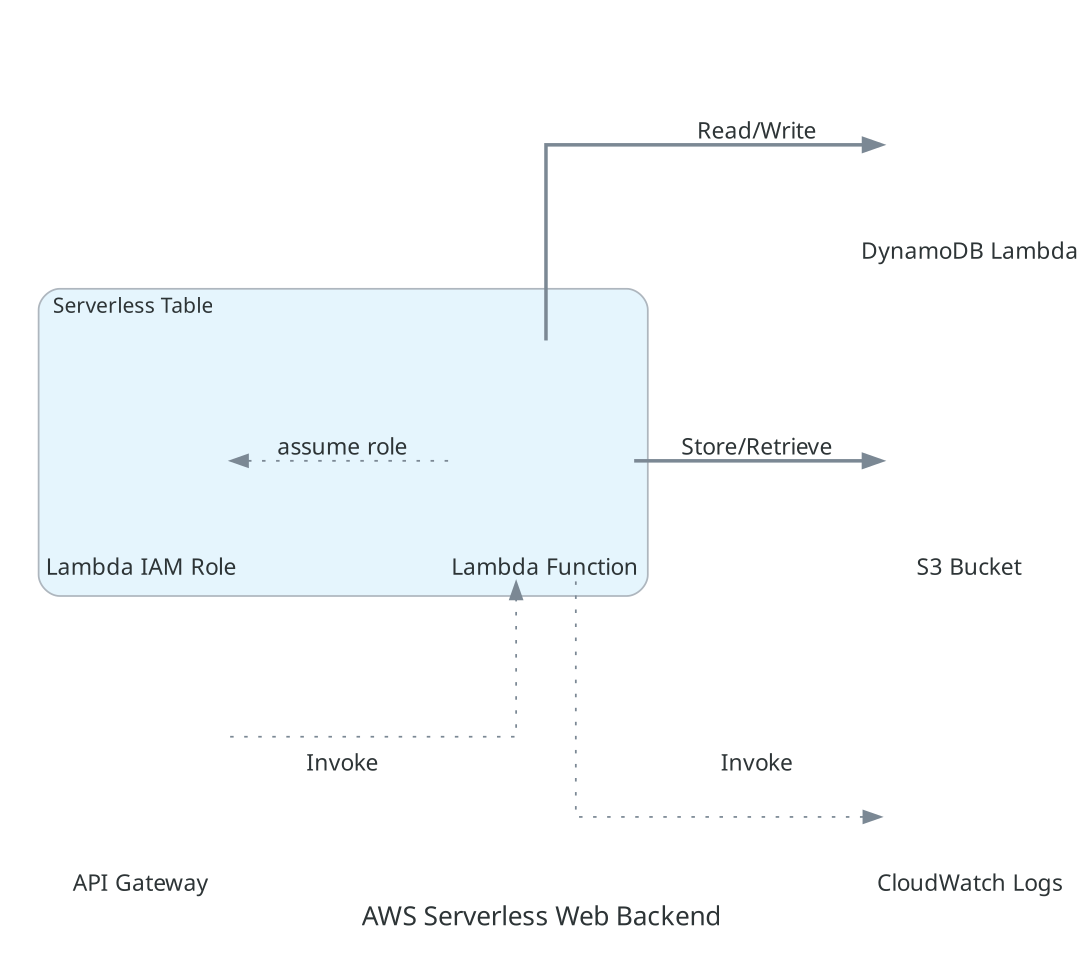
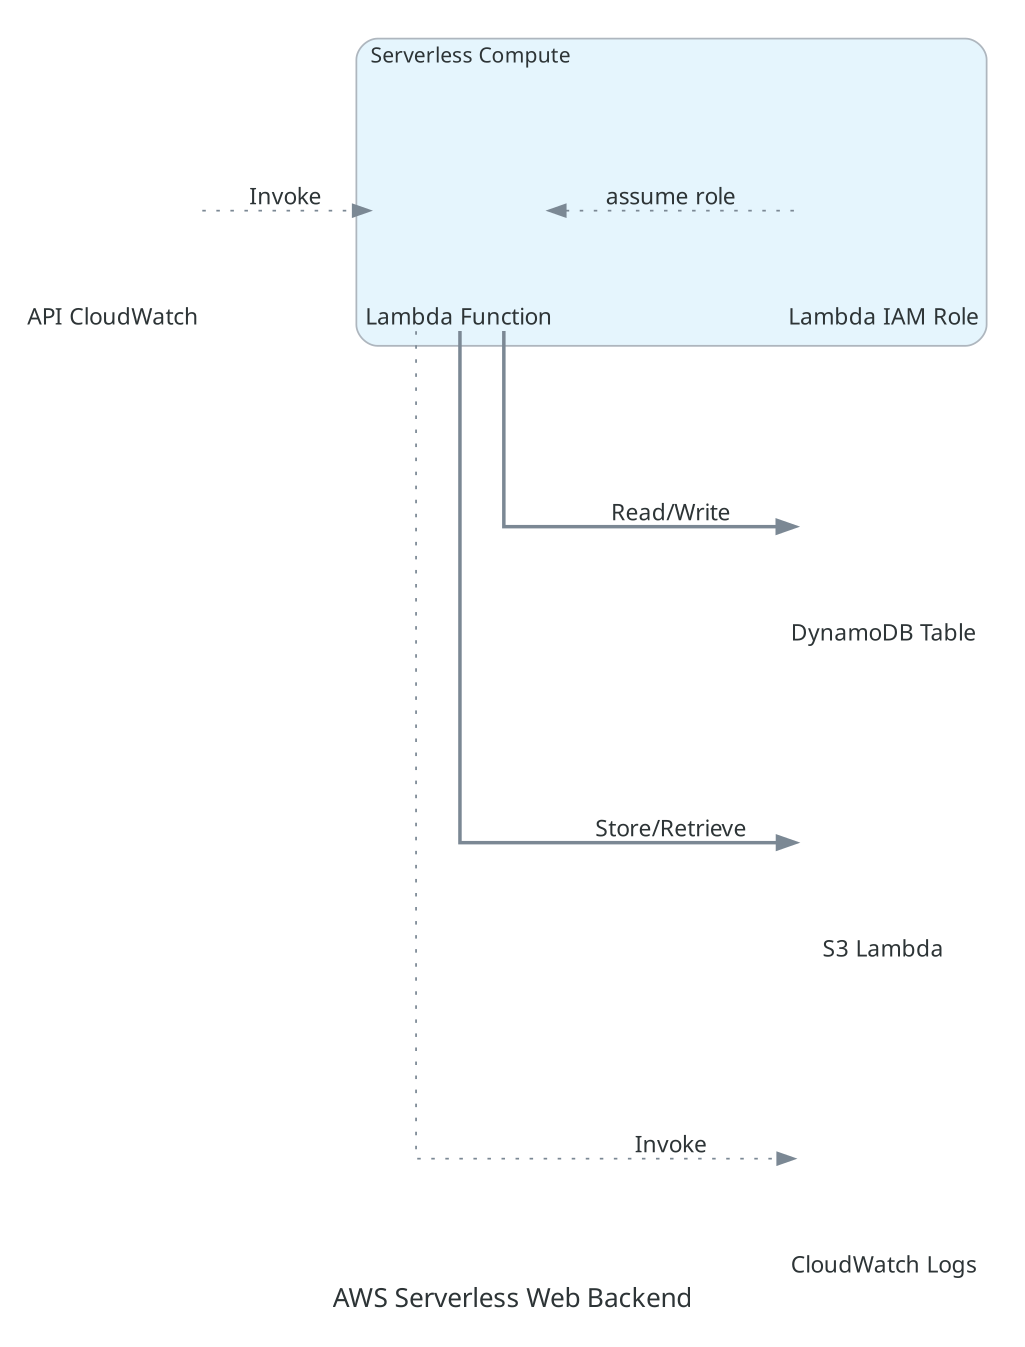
(970, 145) -> (884, 527)
(133, 307) -> (471, 57)
(352, 461) -> (680, 211)
(970, 461) -> (884, 843)
(141, 777) -> (113, 211)
